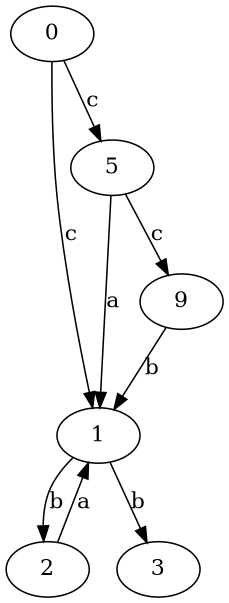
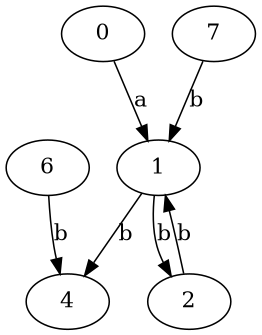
none -> (48, 168)
(112, 168) -> none
(71, 235) -> (141, 101)
(182, 302) -> (214, 34)
(84, 502) -> (185, 235)
(159, 569) -> (68, 302)
